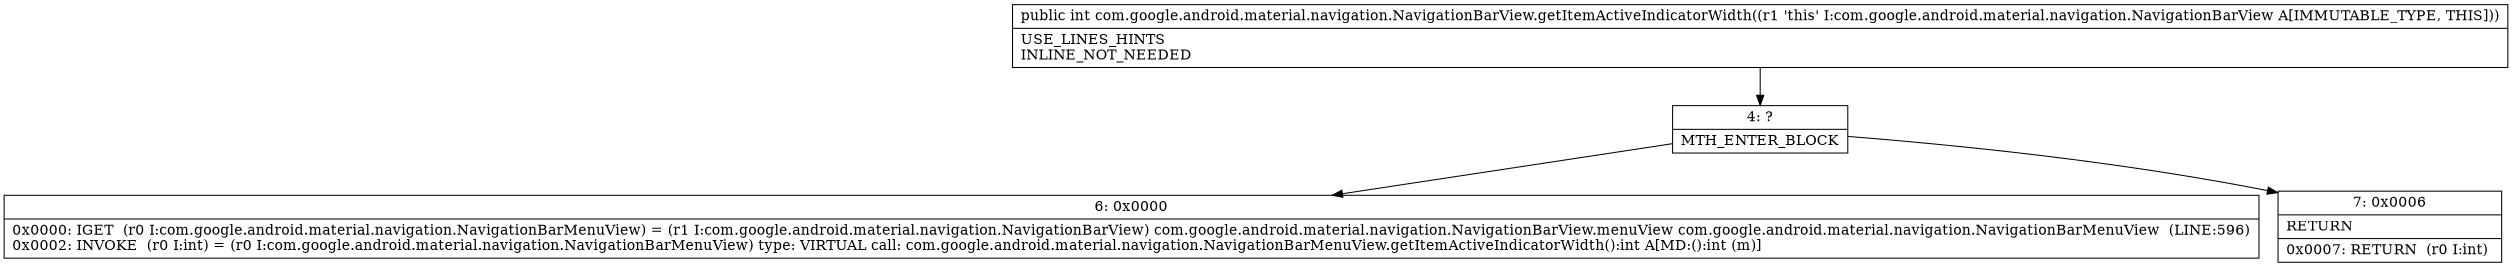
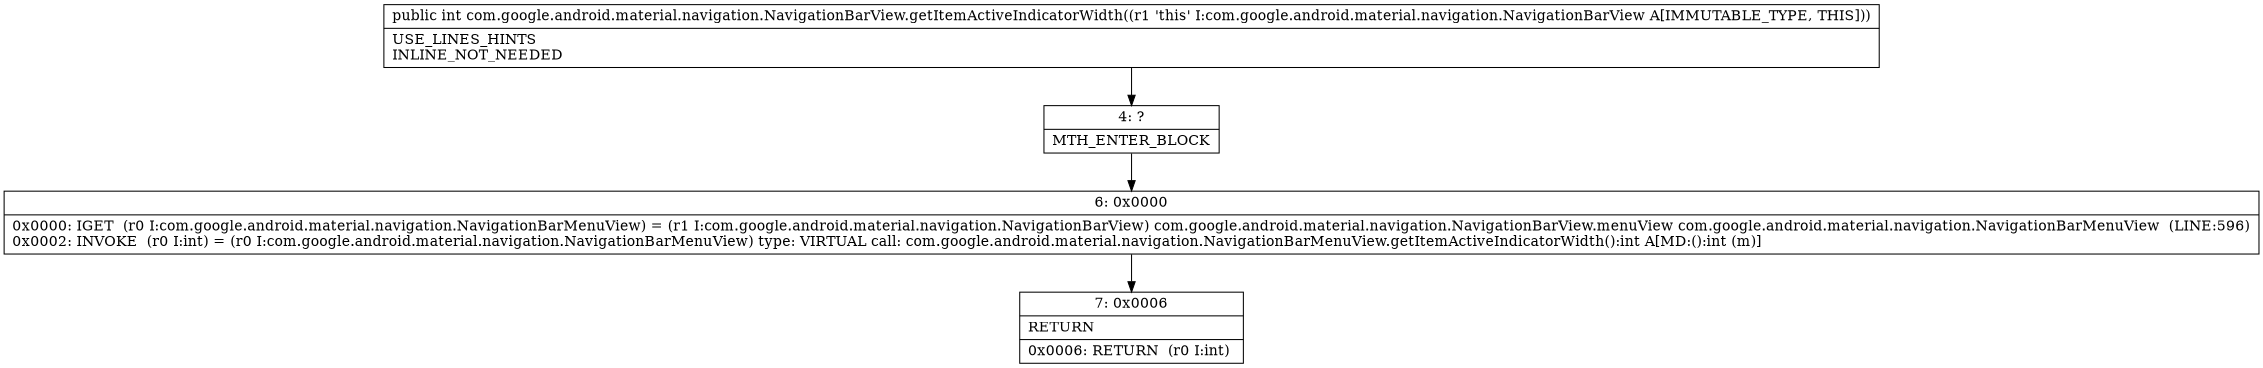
(2058, 158) -> (1132, 268)
(2390, 250) -> (1132, 351)
